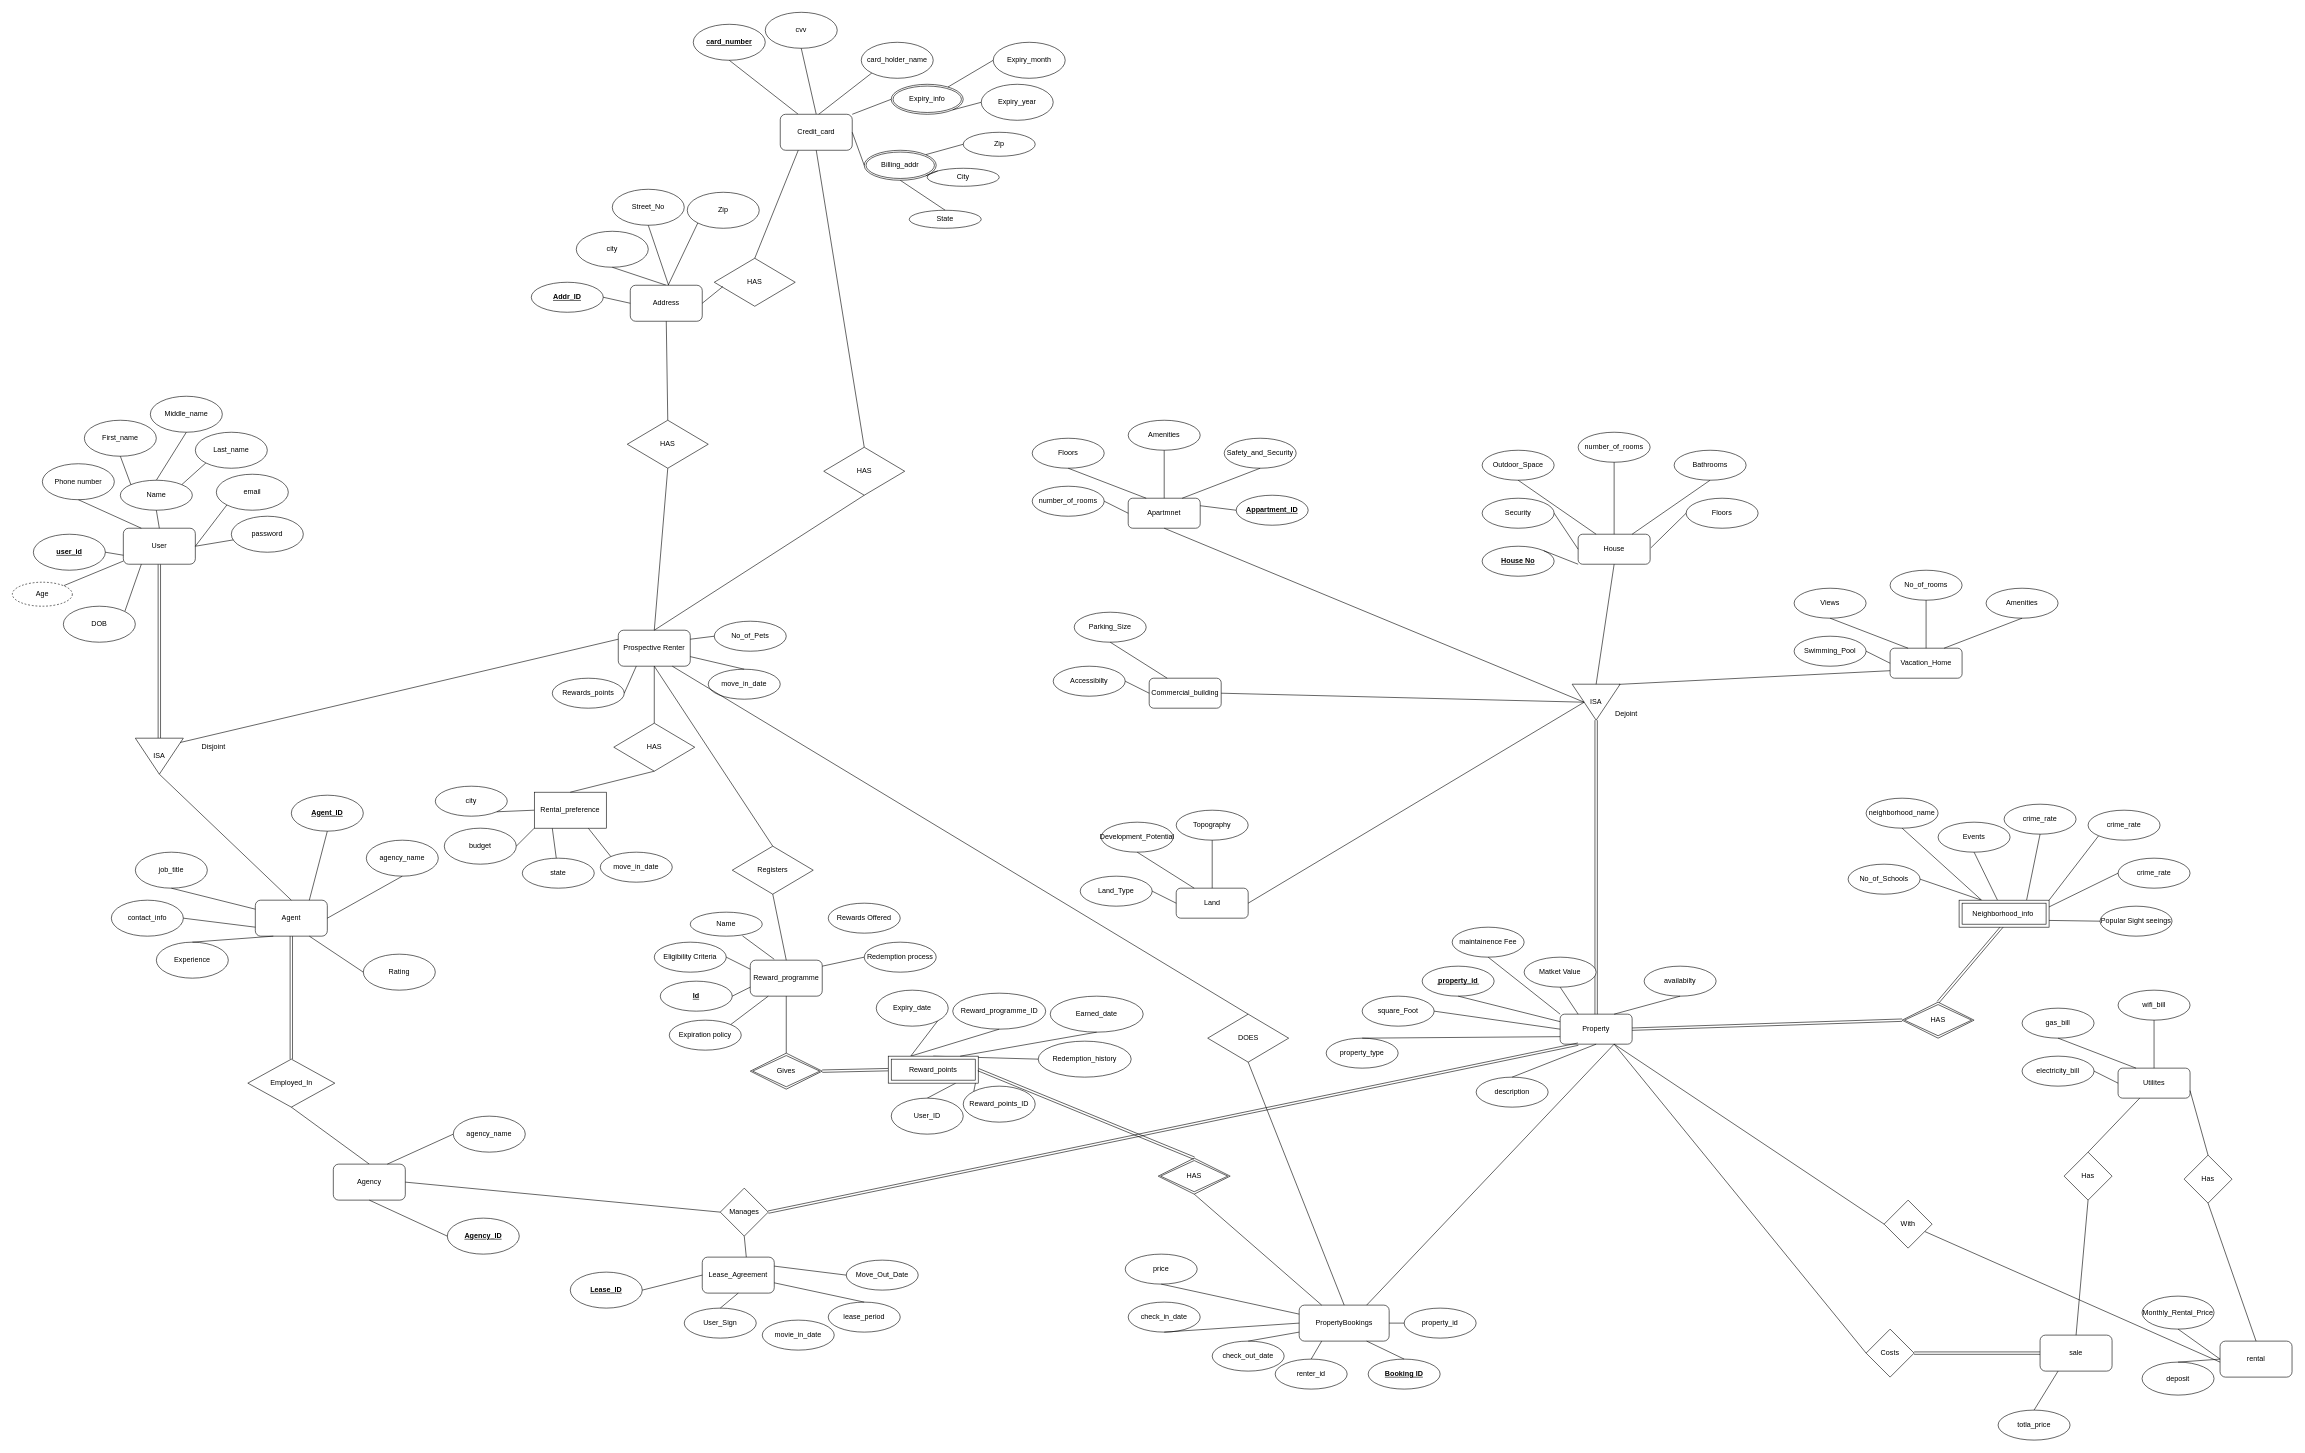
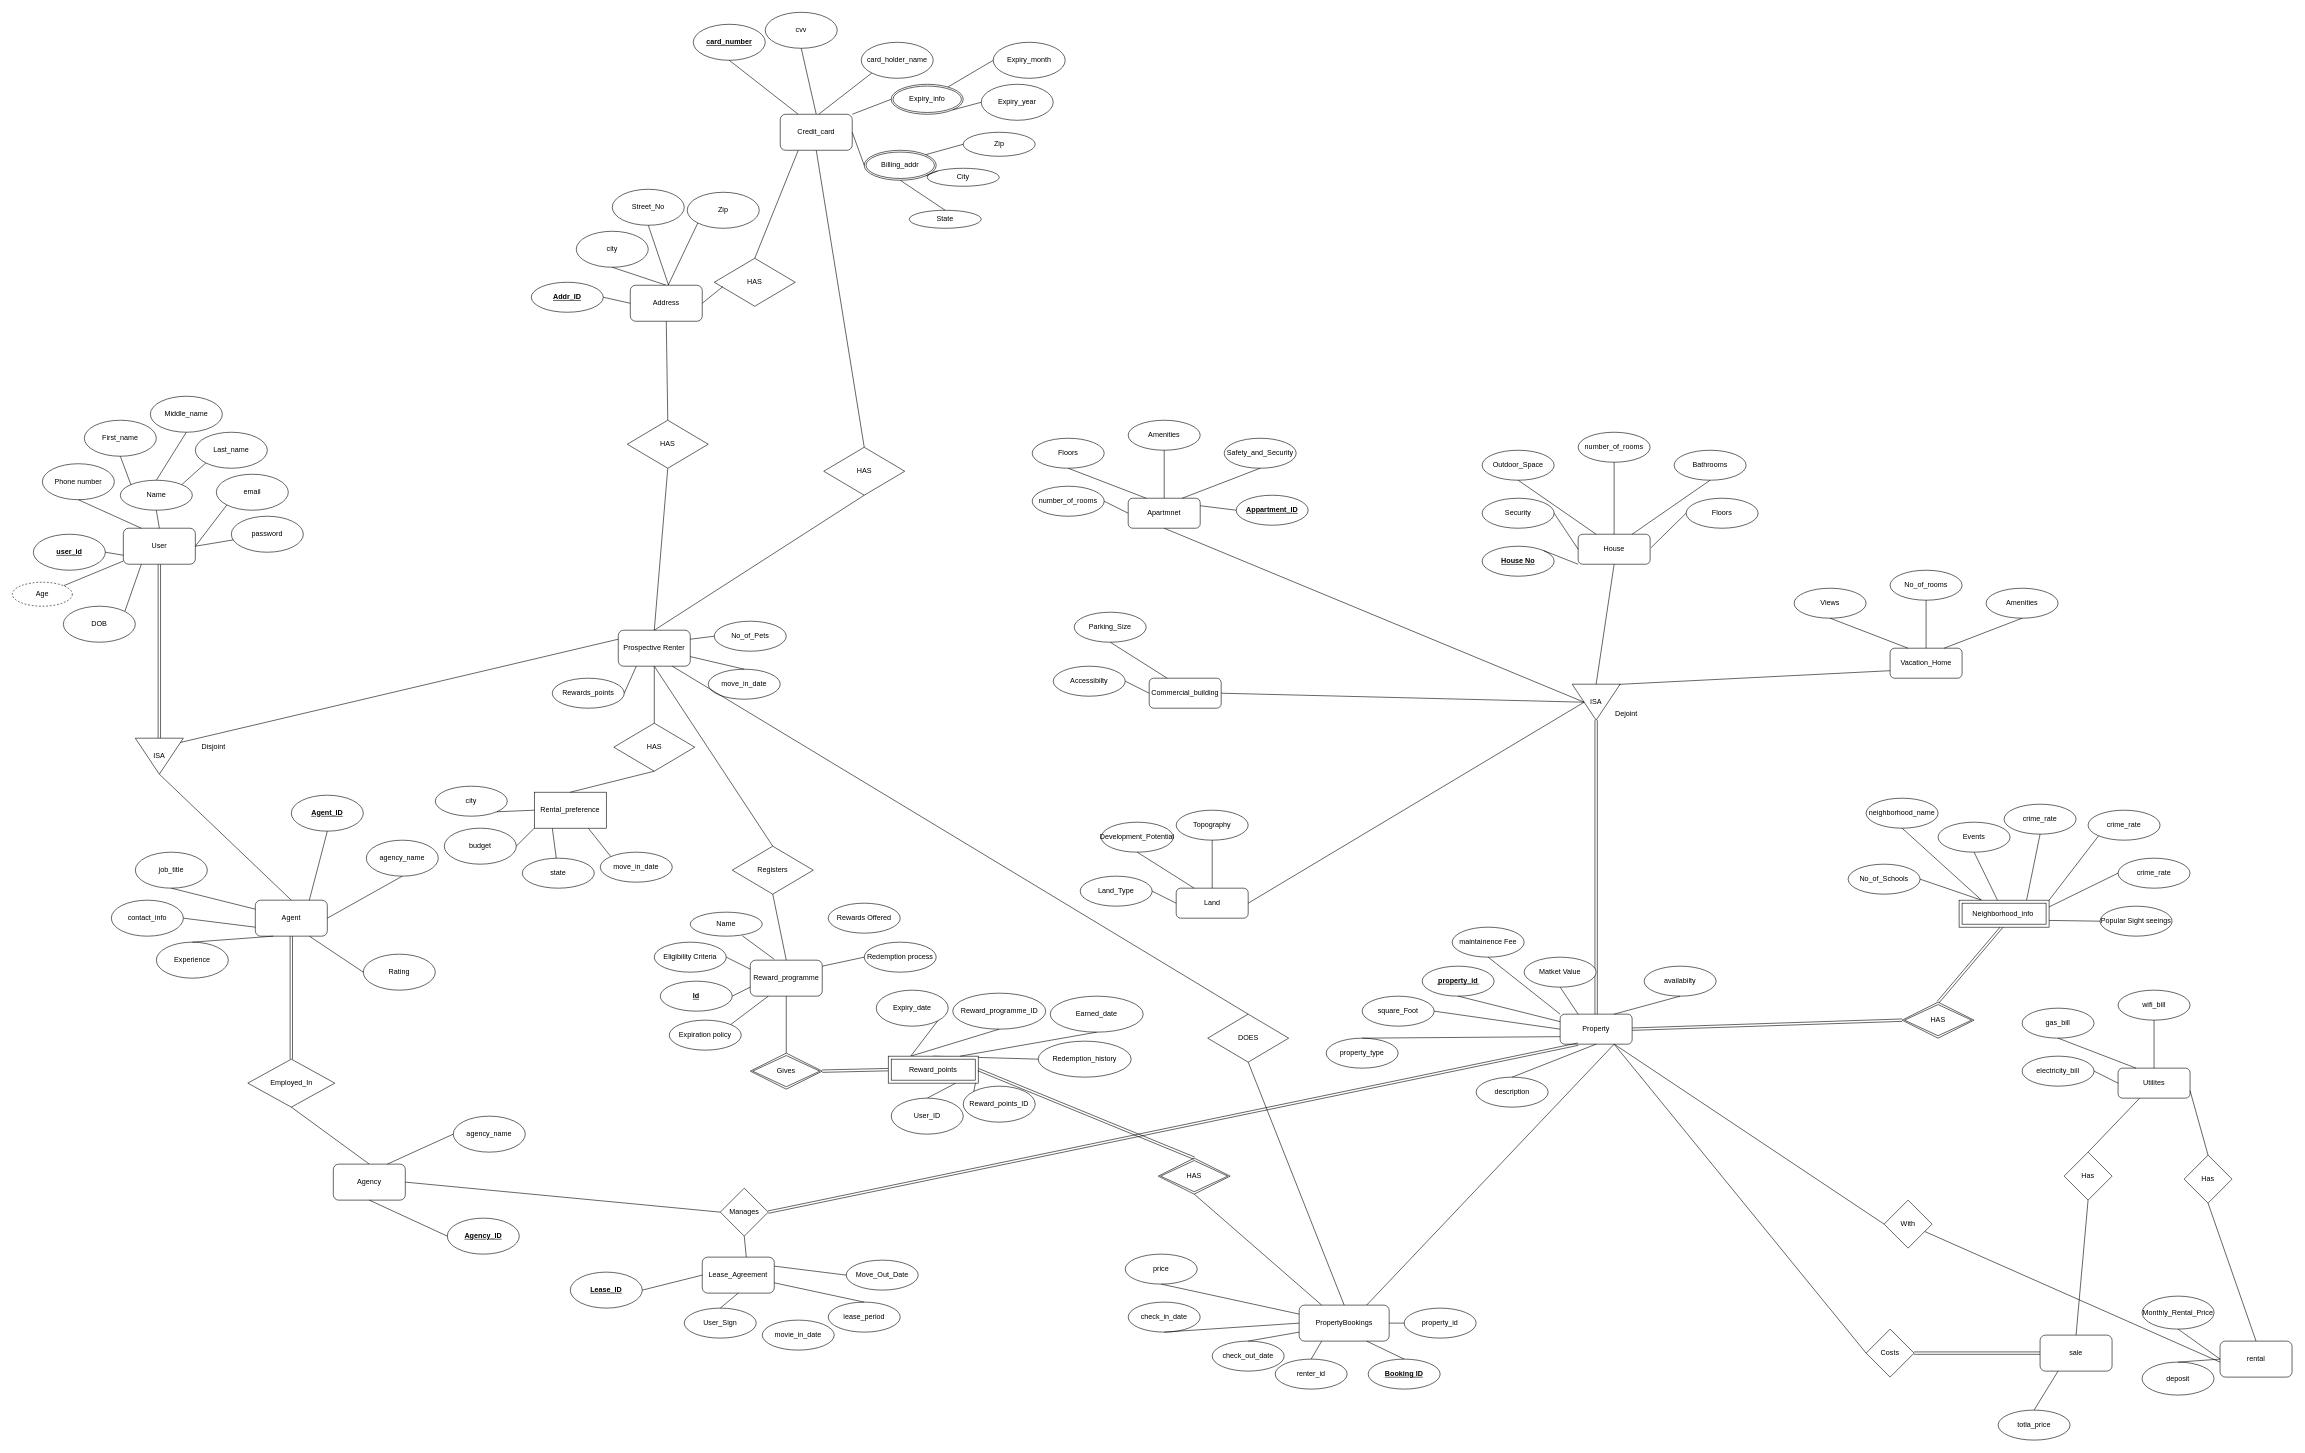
(1830, 651) -> none
(1878, 657) -> none
